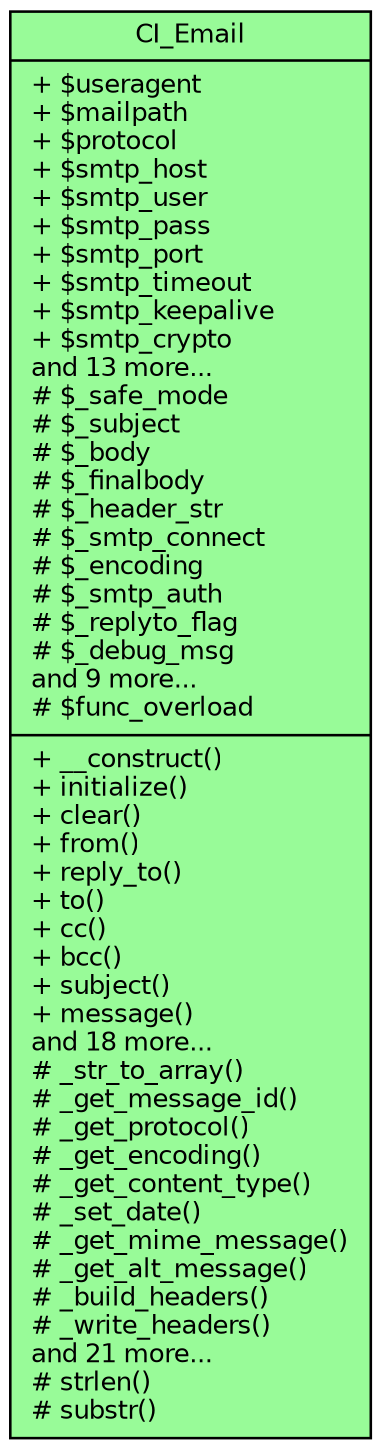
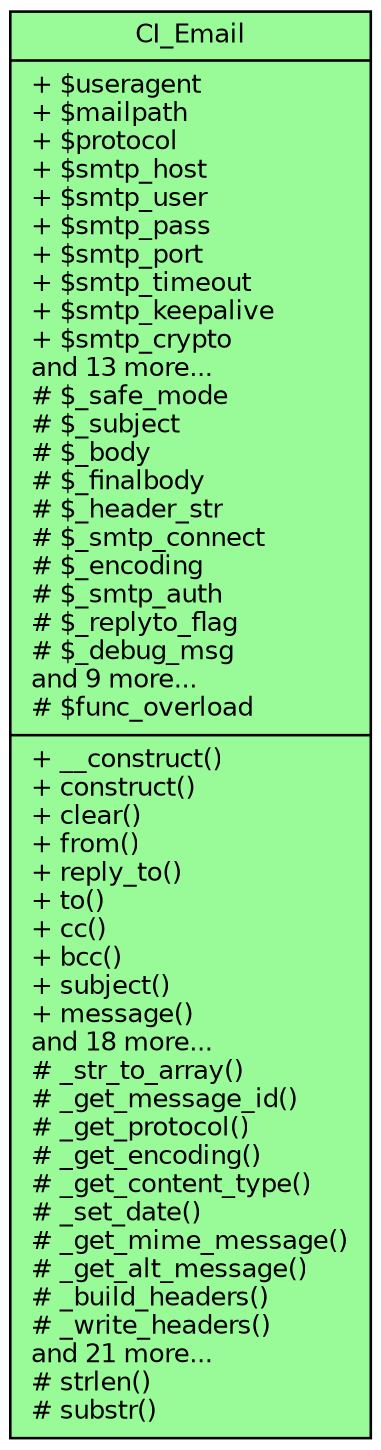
(109, 788) -> (113, 788)
